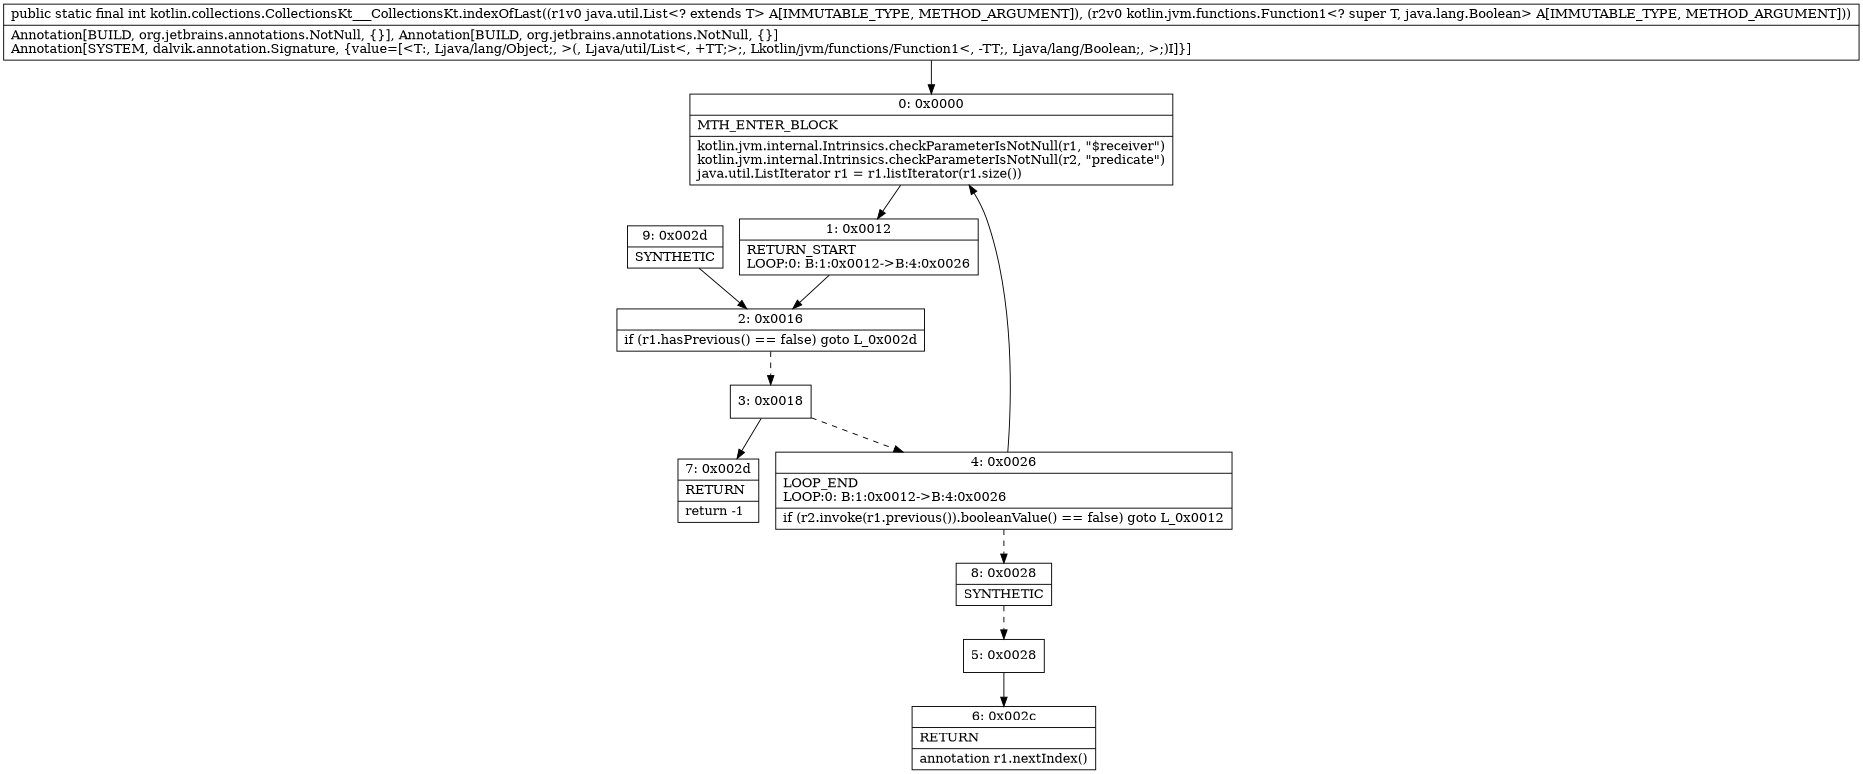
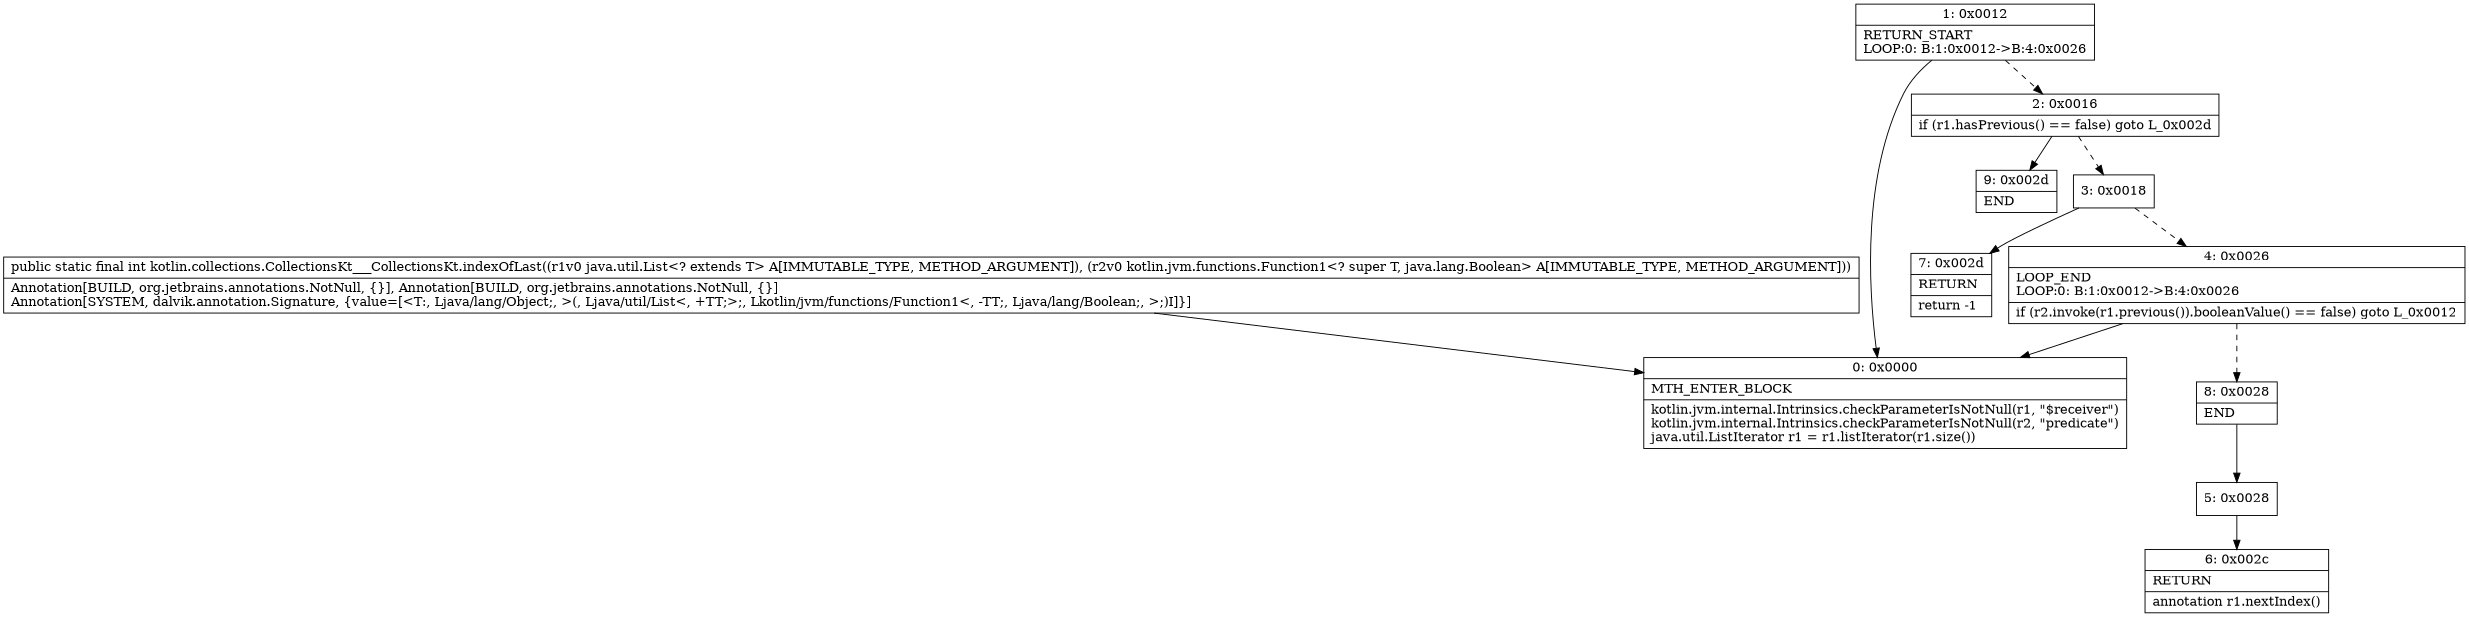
(892, 198) -> (1874, 197)
(675, 257) -> (1999, 202)
(719, 285) -> (2043, 149)
(815, 289) -> (2021, 74)
(1004, 594) -> (2219, 413)
(1004, 618) -> (2237, 449)
